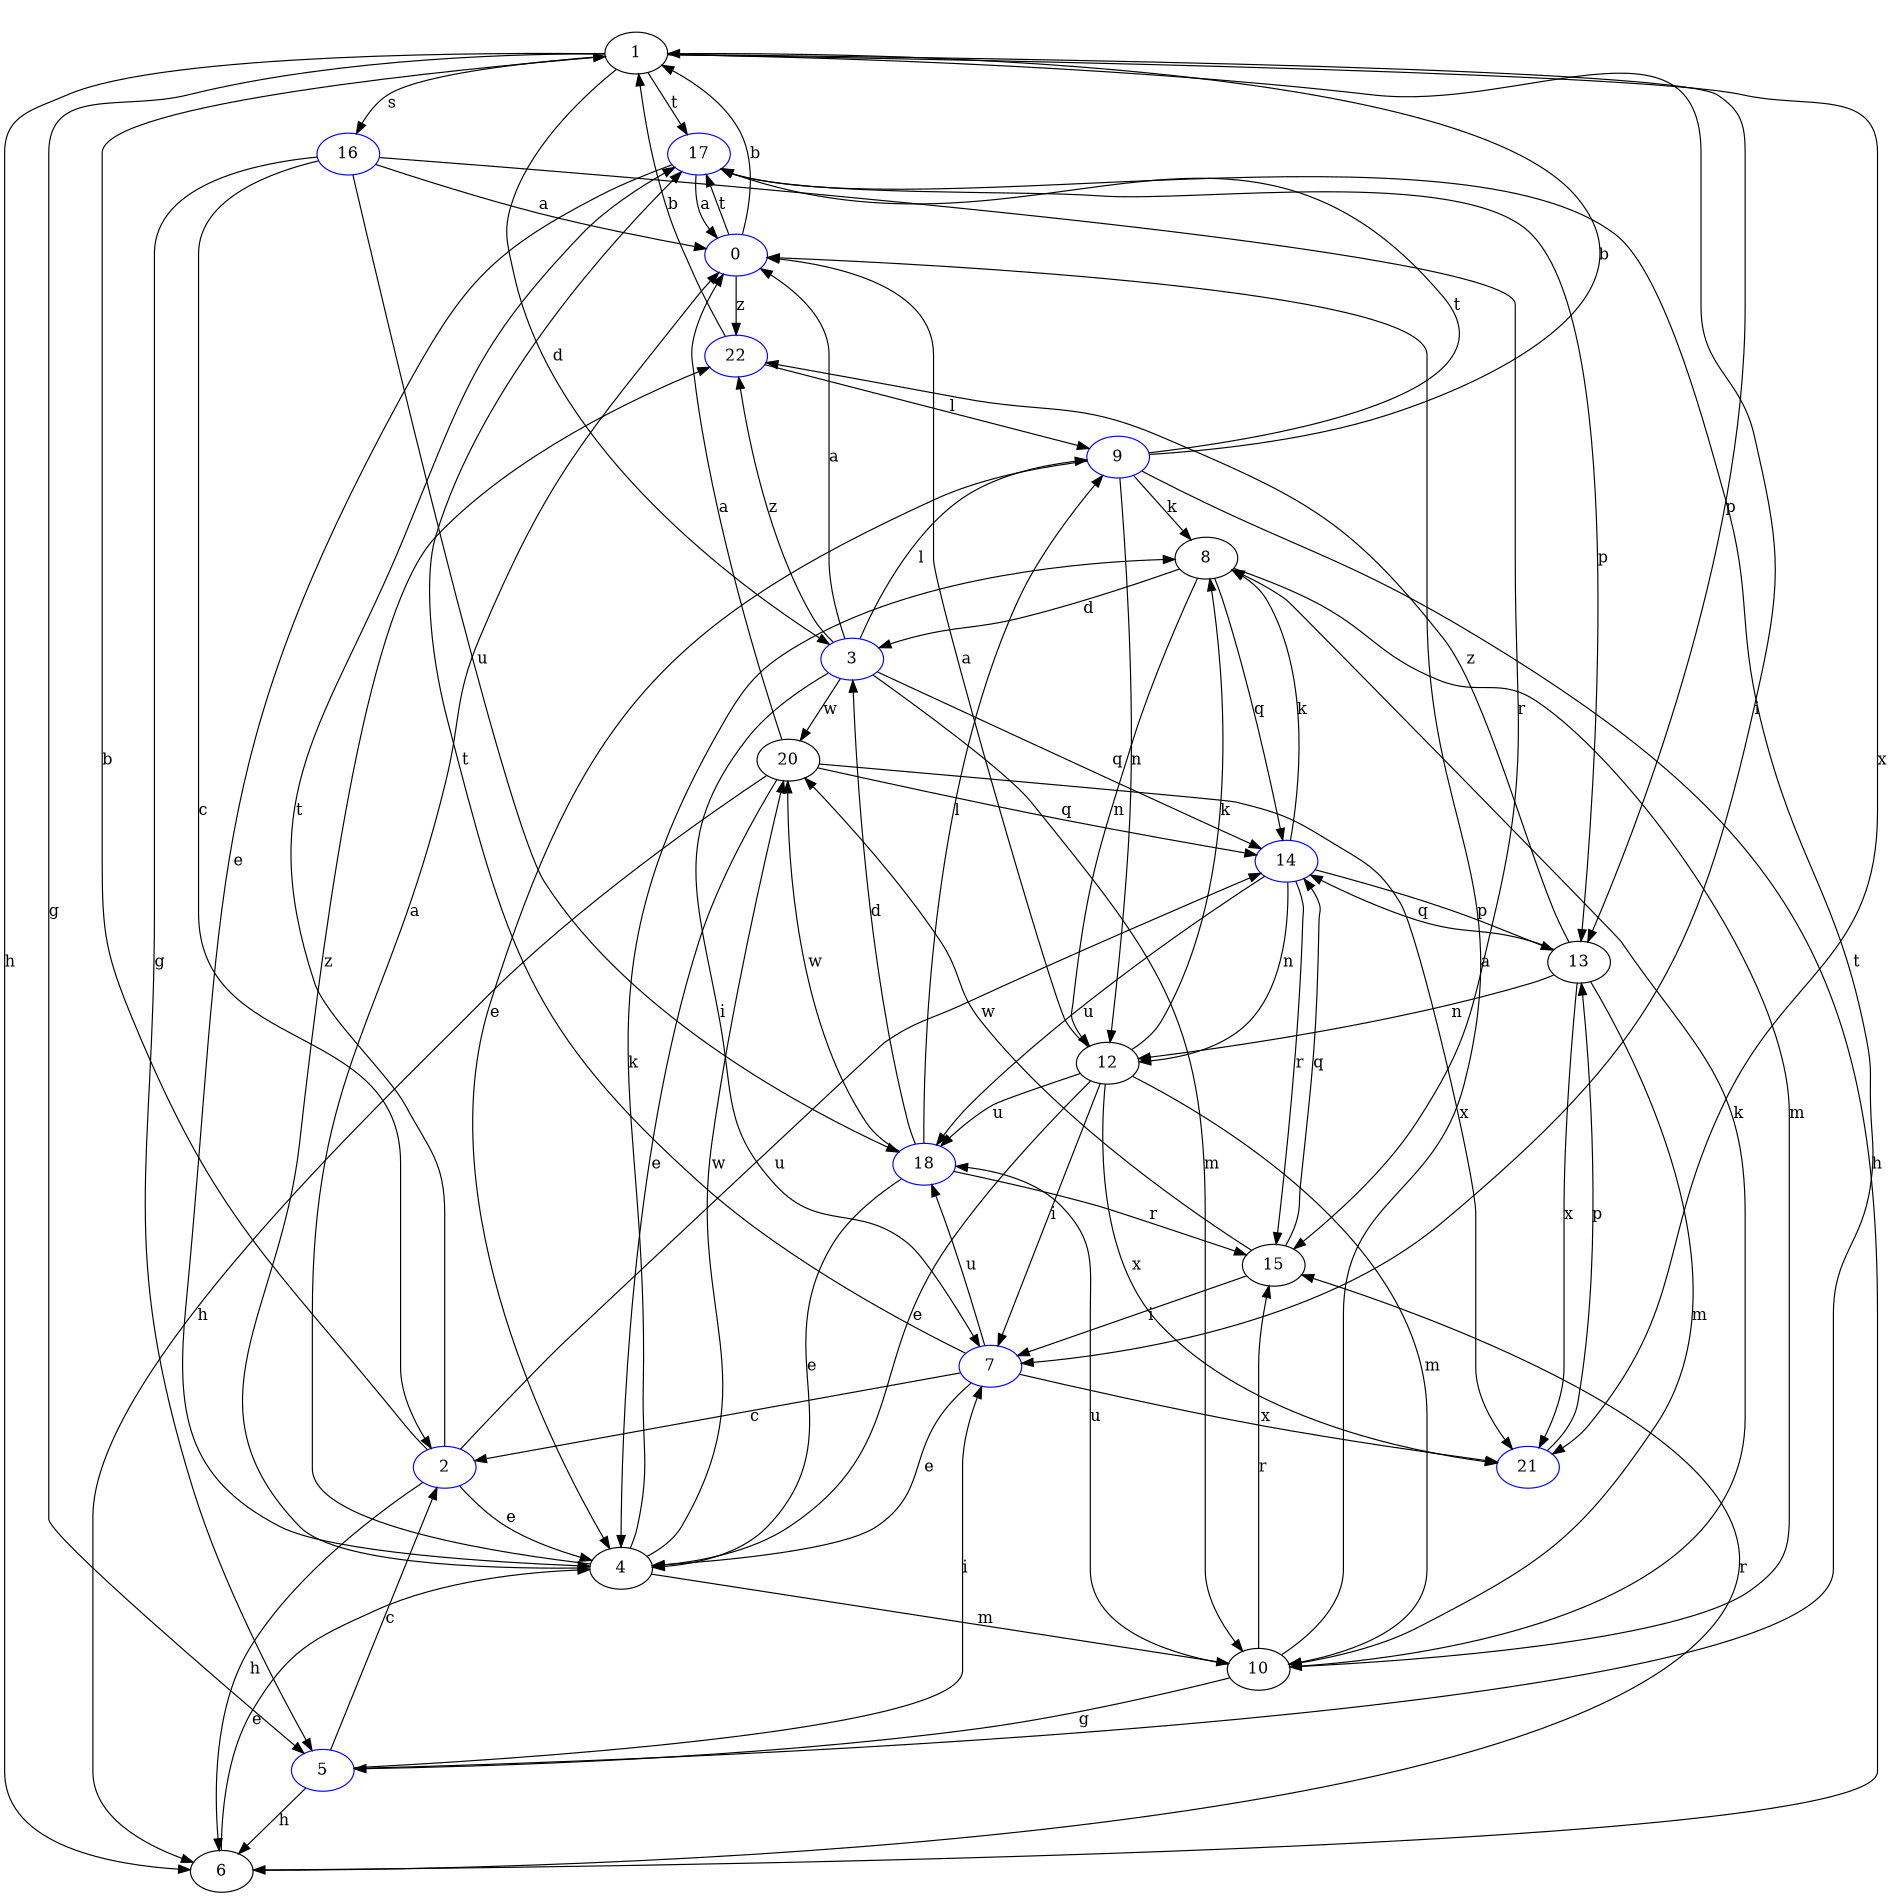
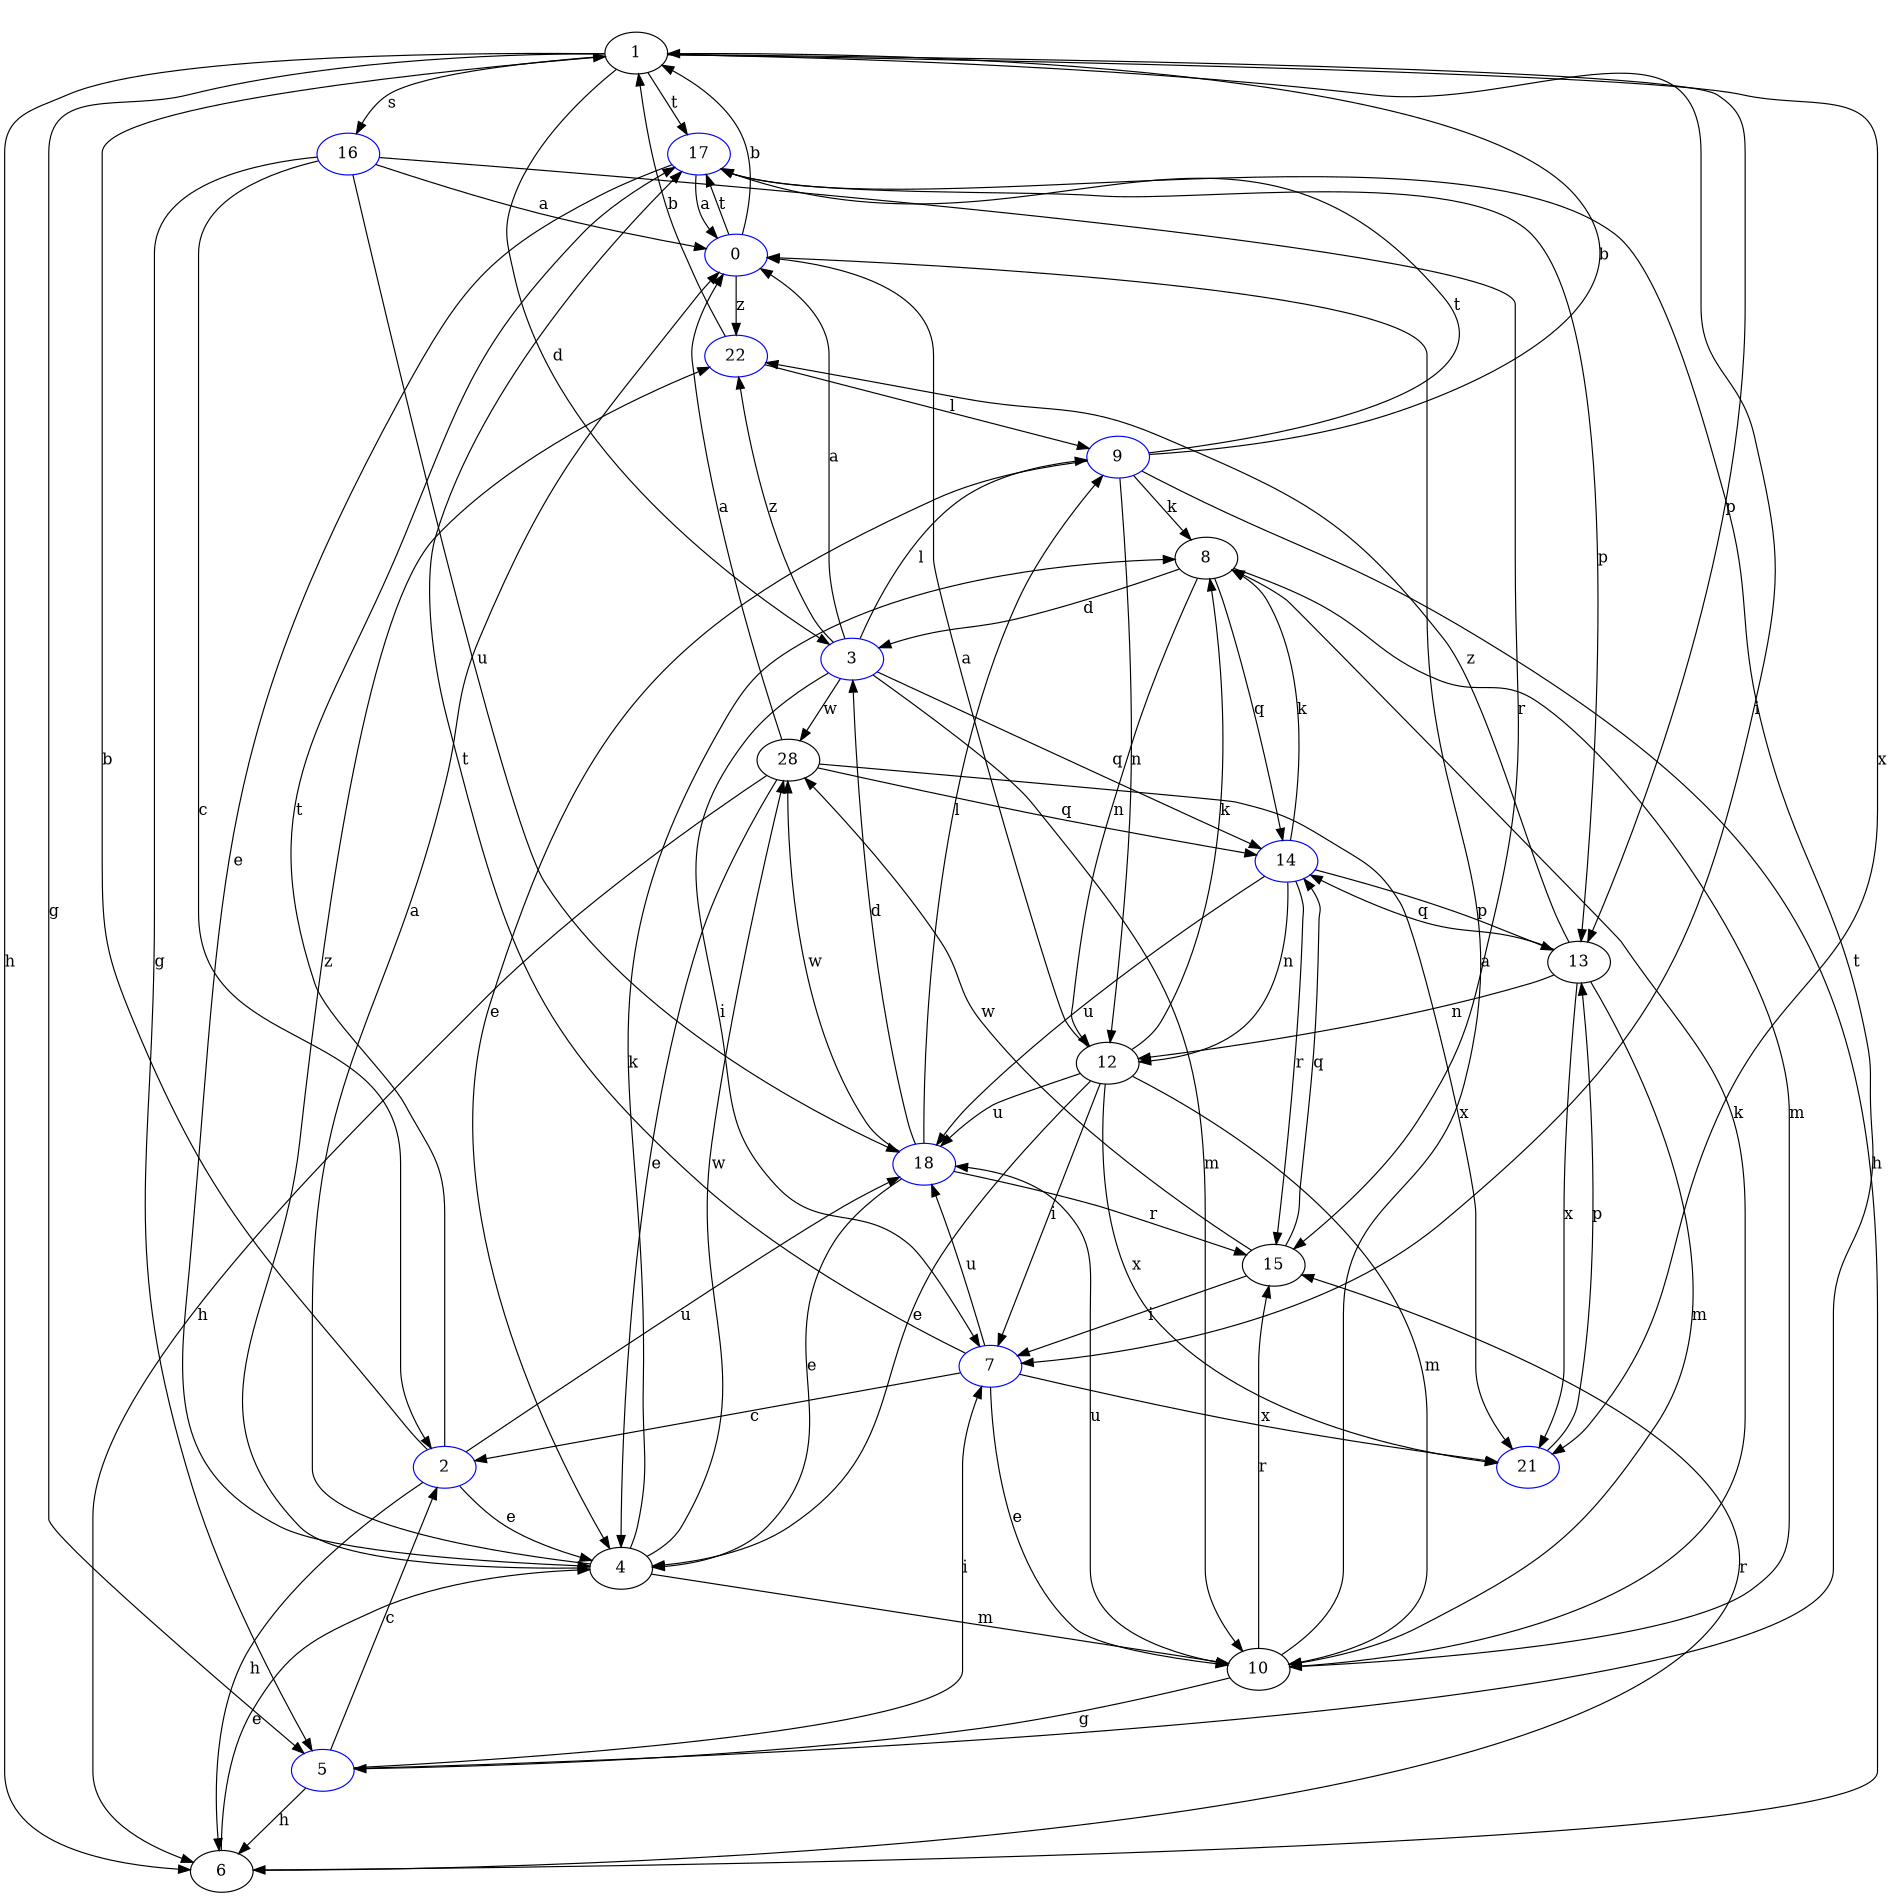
(788, 760) -> (788, 760)
(798, 1123) -> (675, 1313)
(858, 1535) -> (1039, 1583)
